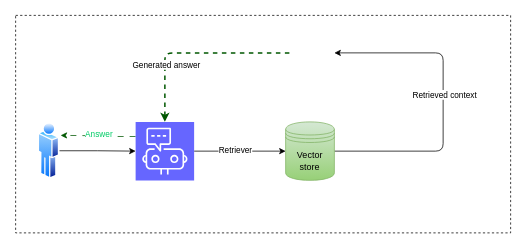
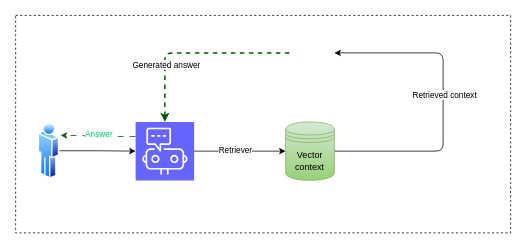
(310, 161) -> (310, 161)
